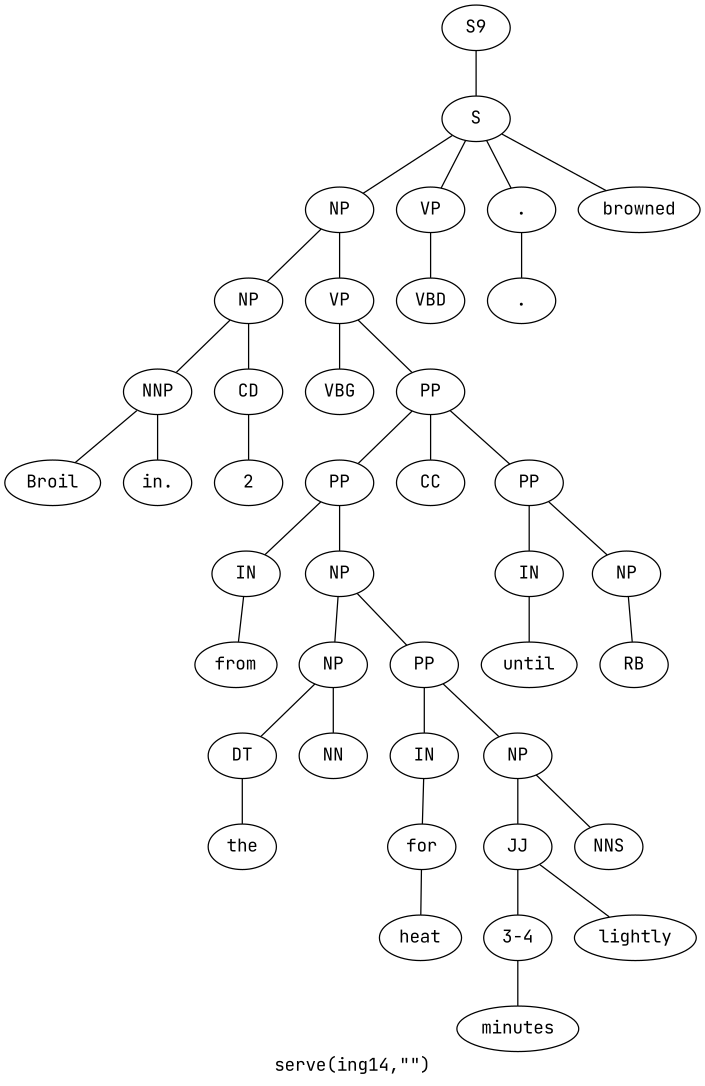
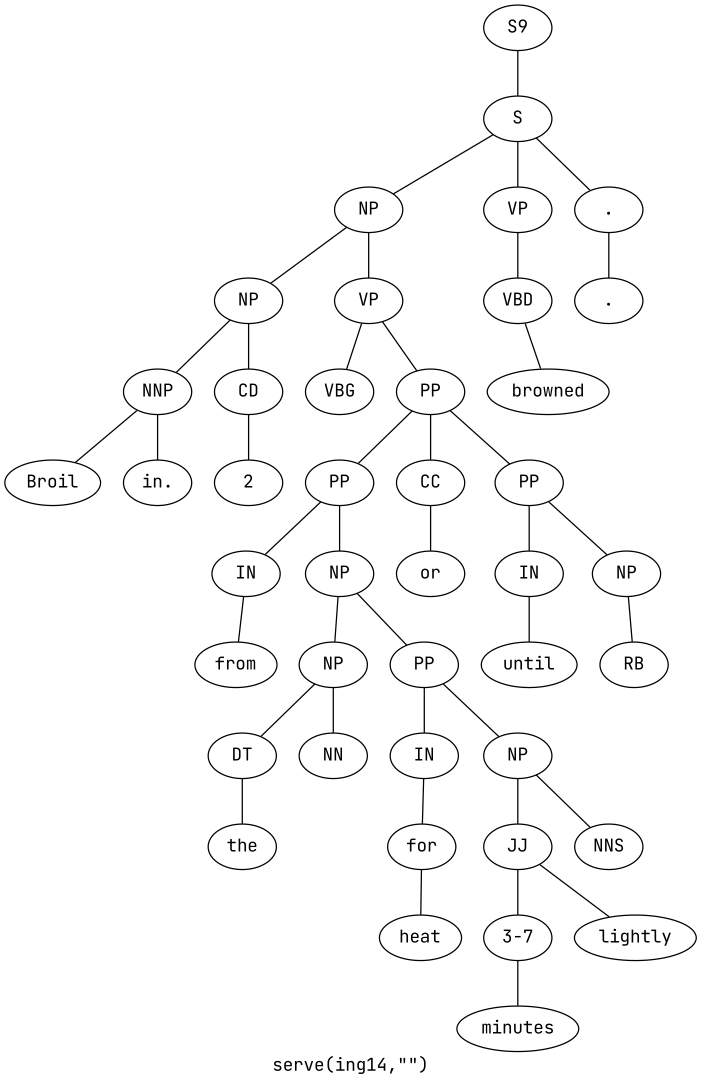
(554, 162) -> (533, 346)
none -> (431, 574)
(518, 938) -> (518, 938)
